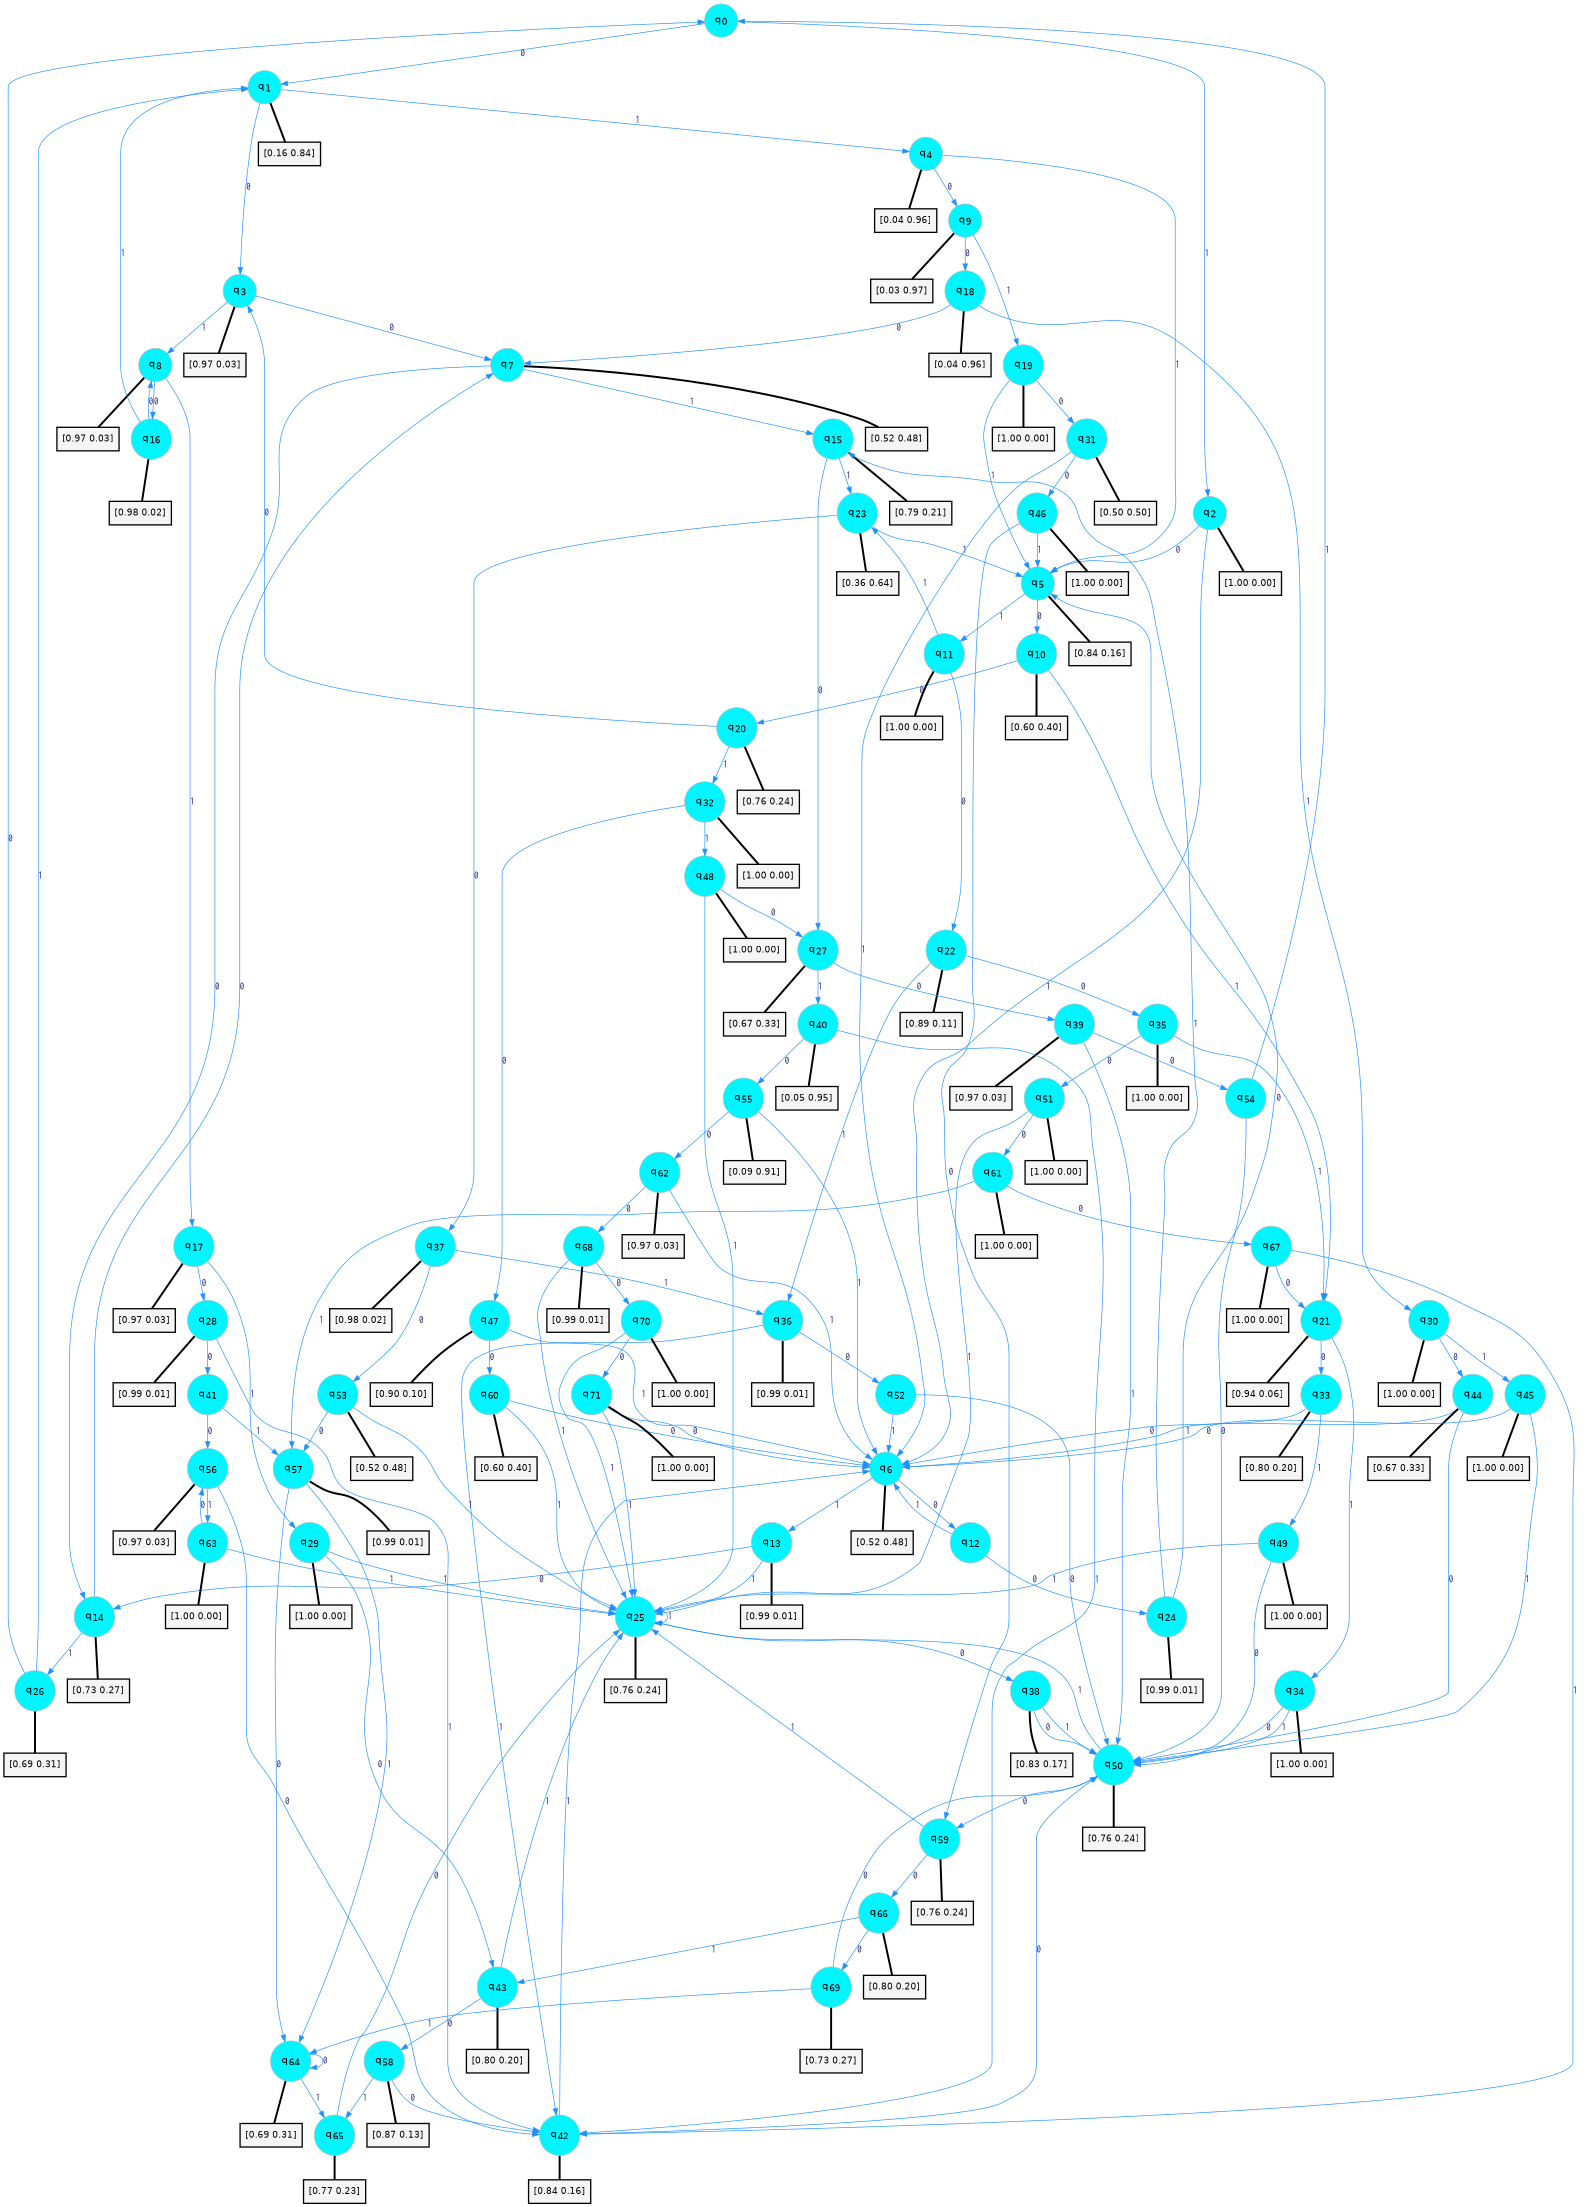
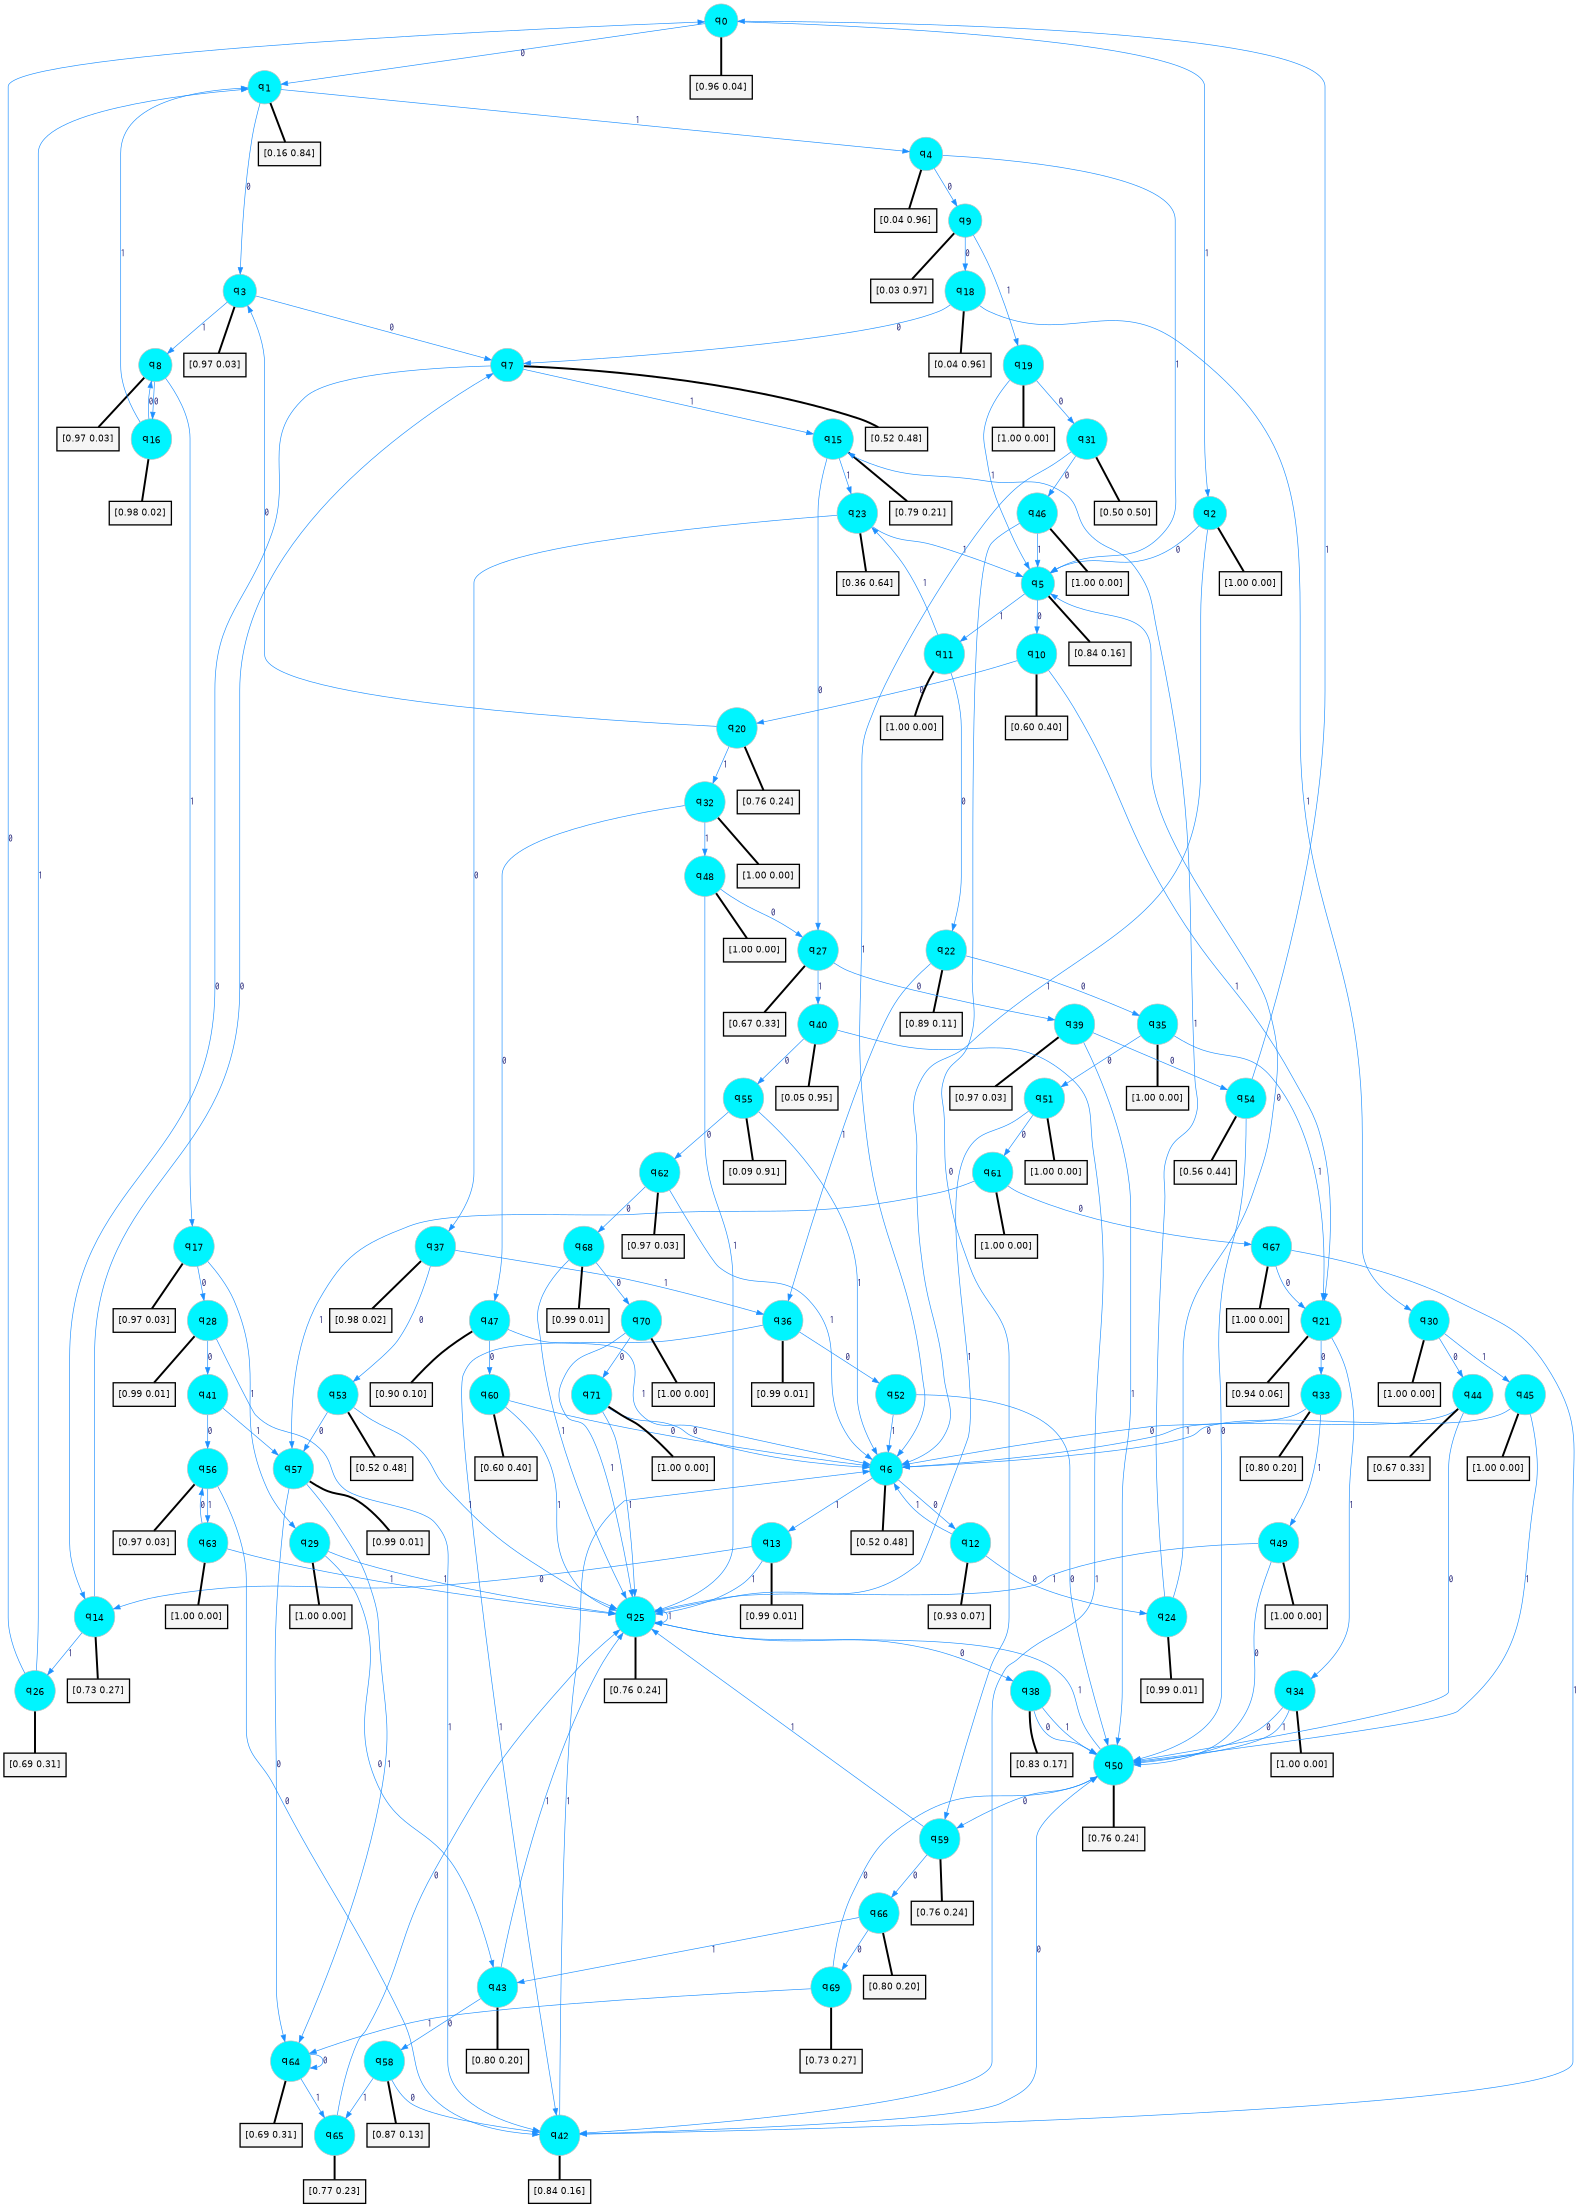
none -> (721, 87)
none -> (1205, 1172)
none -> (959, 1617)
